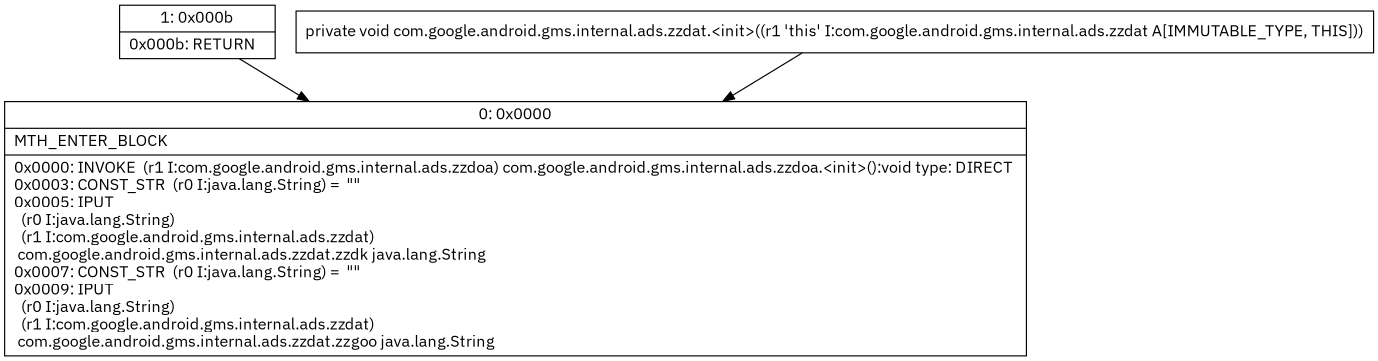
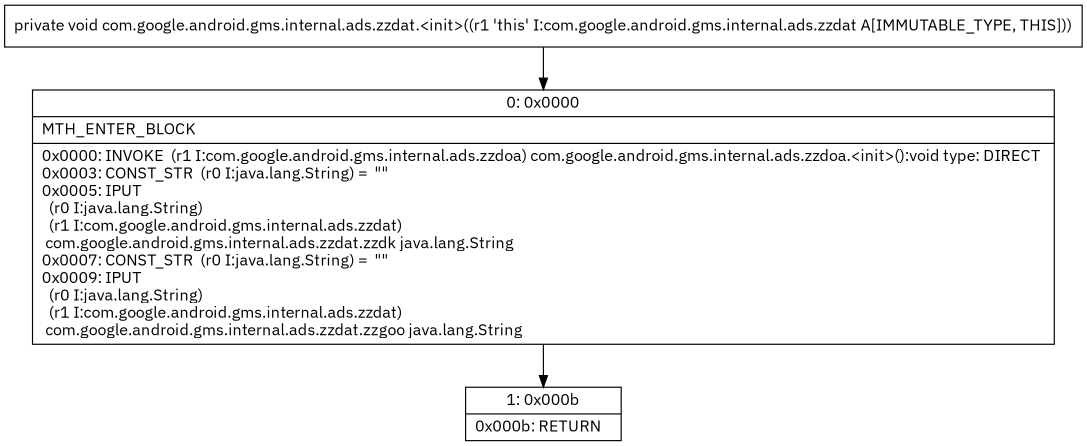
(269, 77) -> (543, 360)
